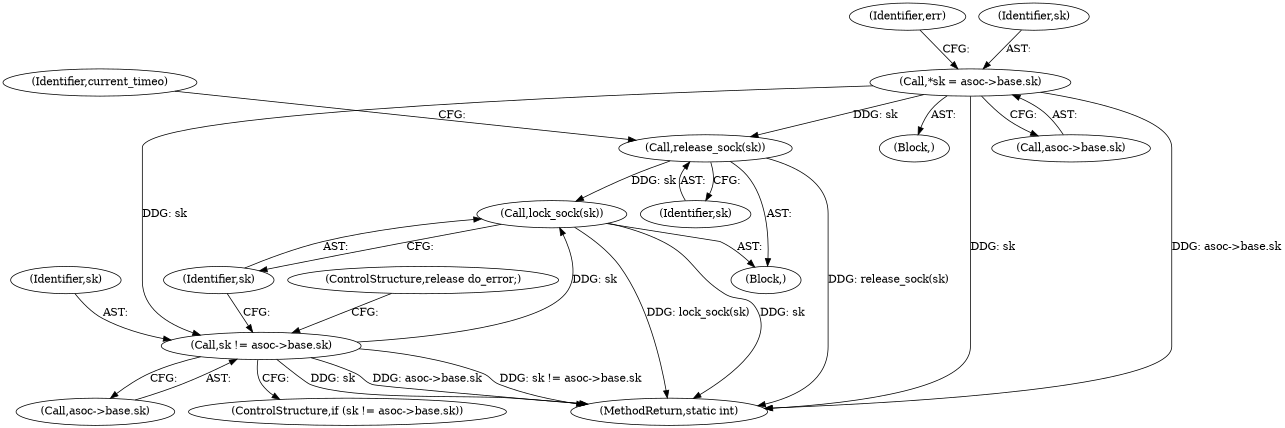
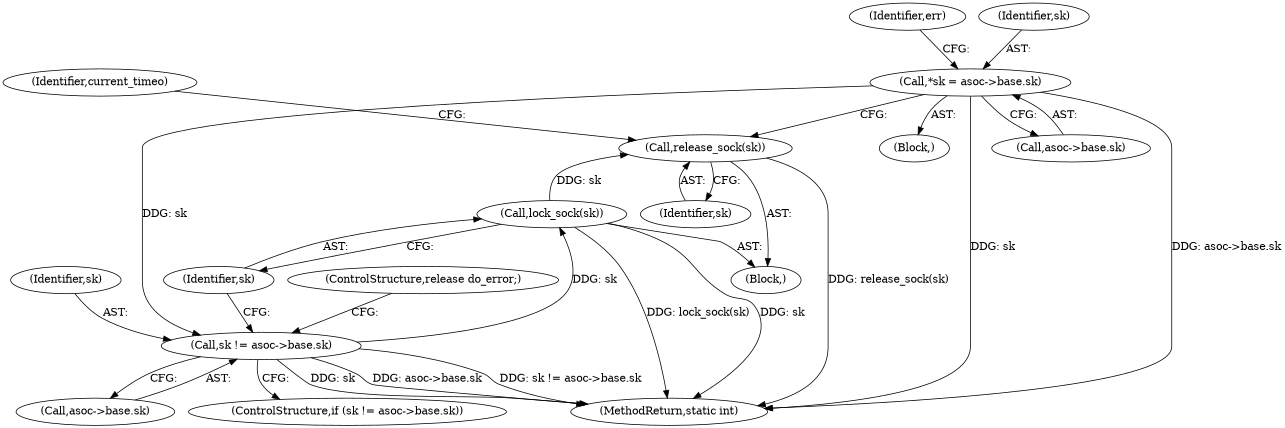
(875, 115) -> (875, 115)
(626, 178) -> (575, 166)
